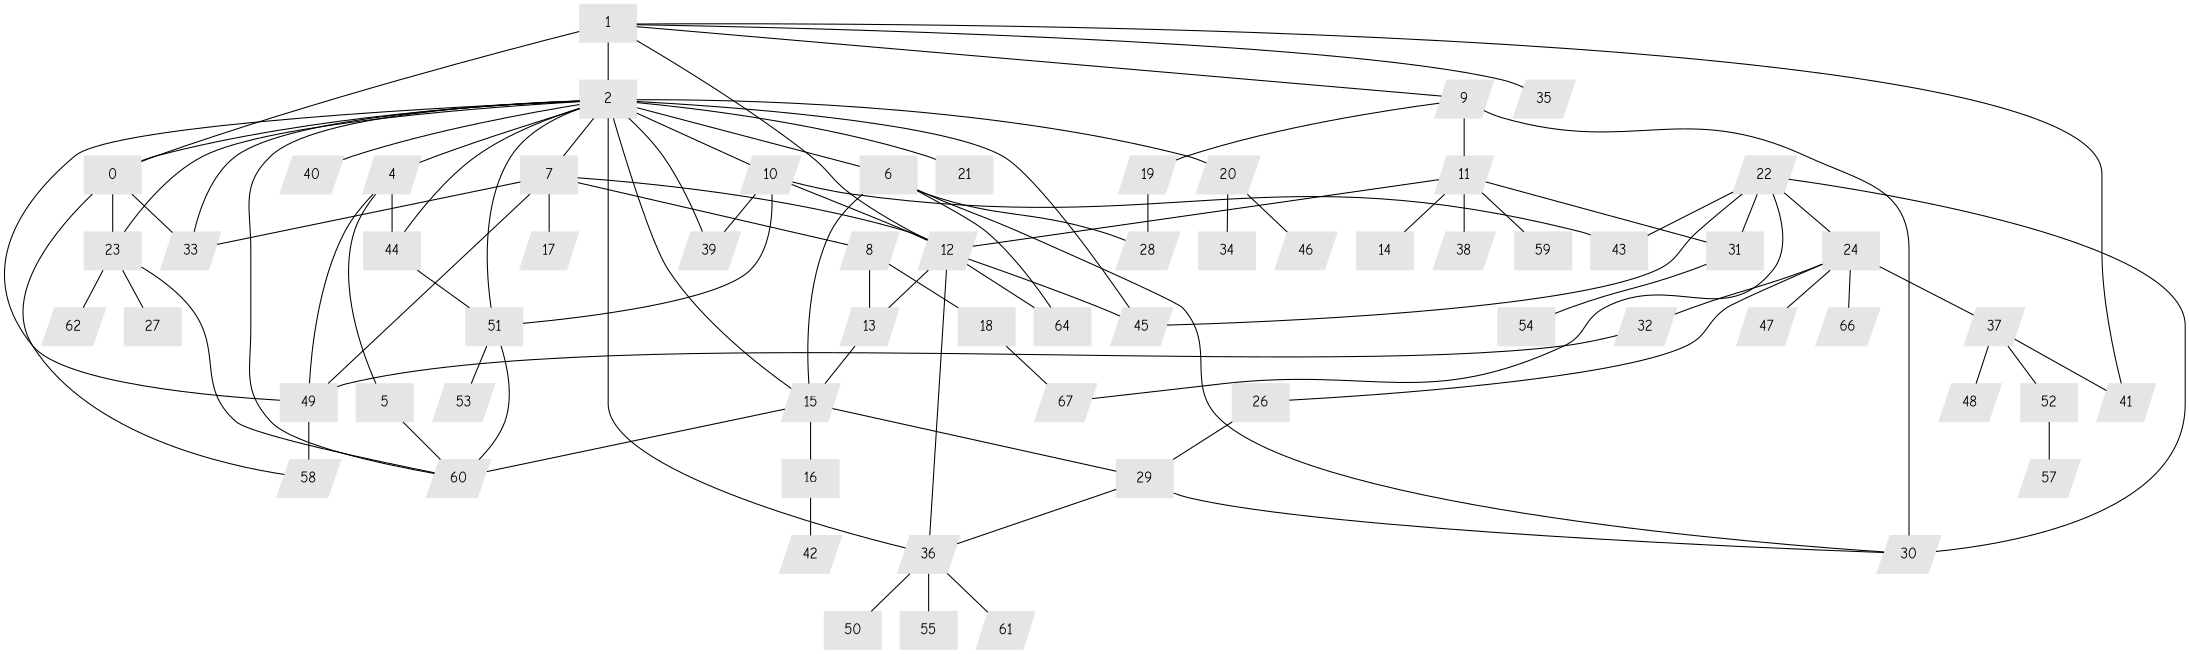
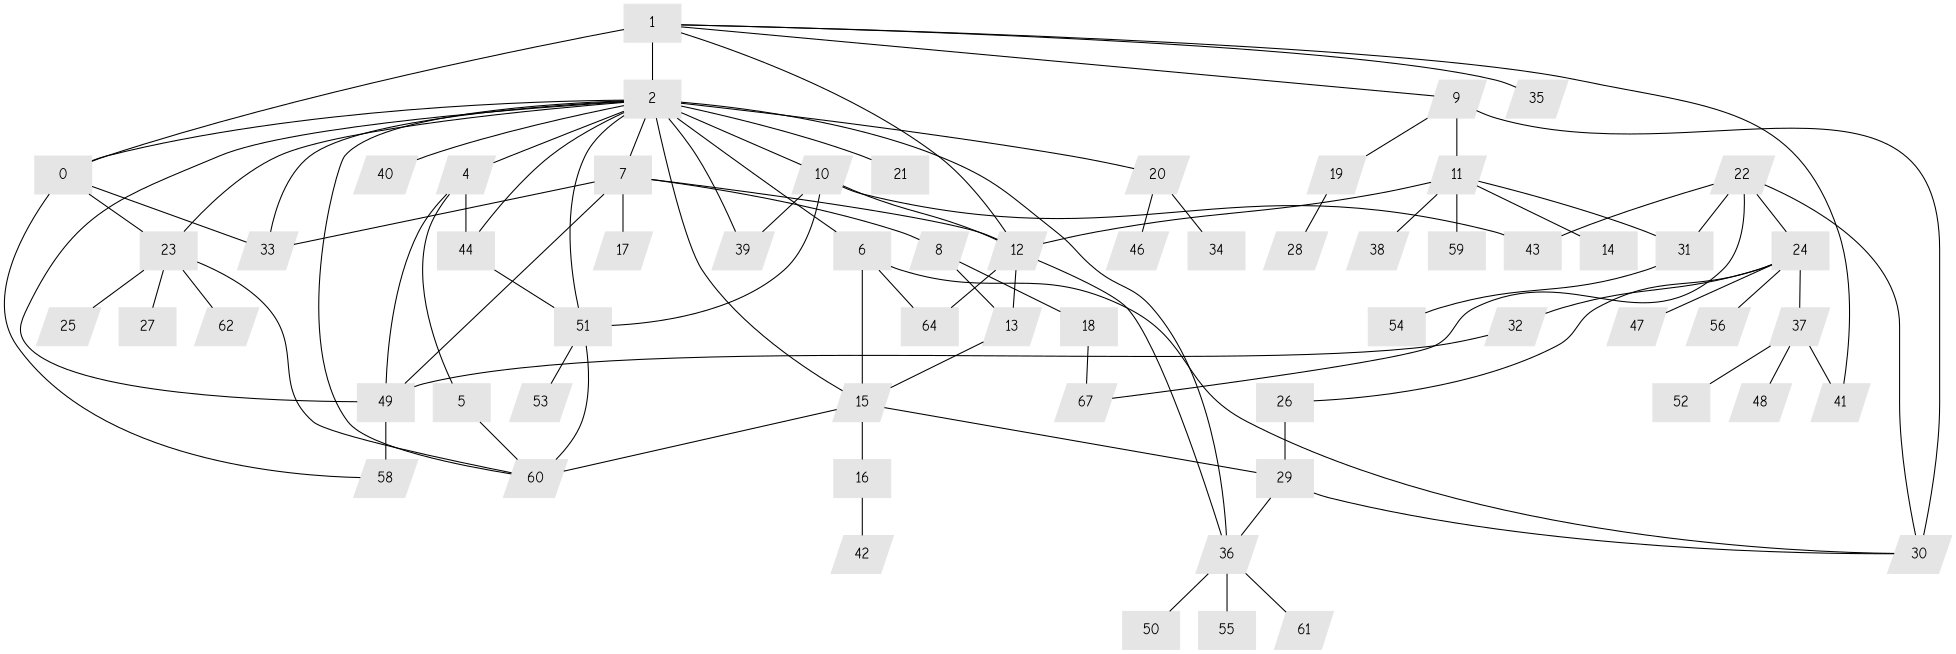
(1021, 215) -> none
none -> (69, 327)
(1142, 327) -> none
(1848, 327) -> (1718, 327)
(2049, 479) -> none
